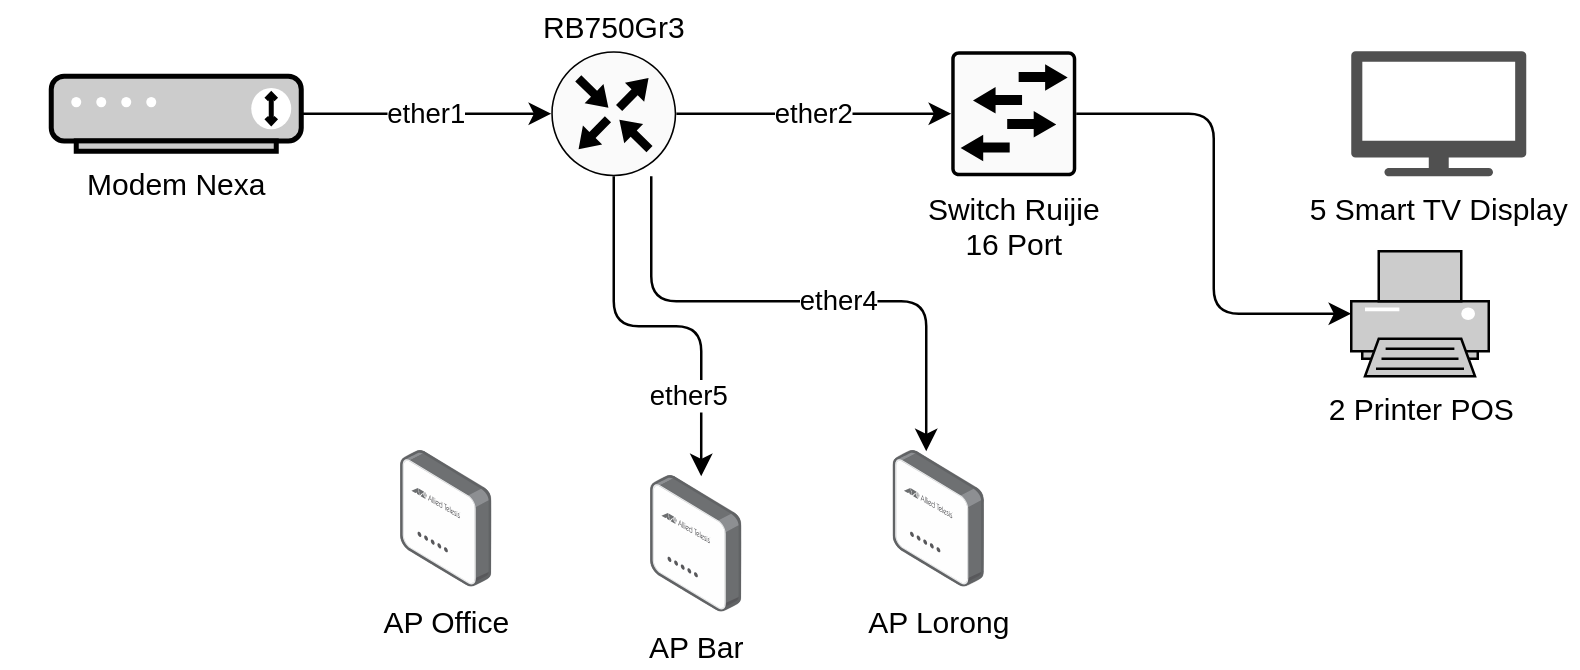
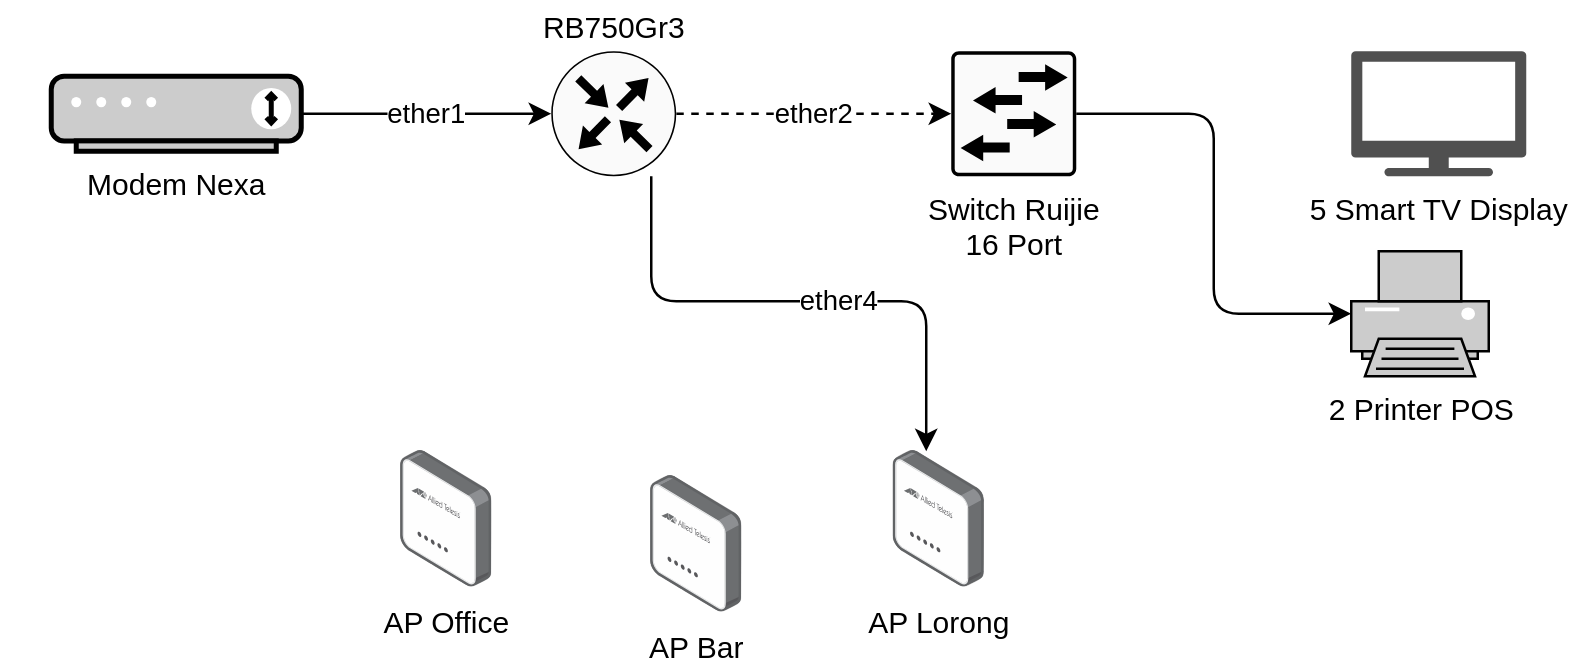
(729, 114) -> (729, 114)
(614, 307) -> none
